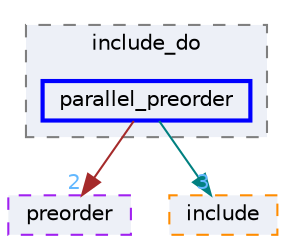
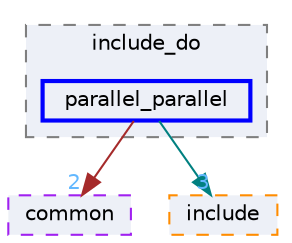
(146, 101) -> (146, 101)
(70, 215) -> (70, 215)
